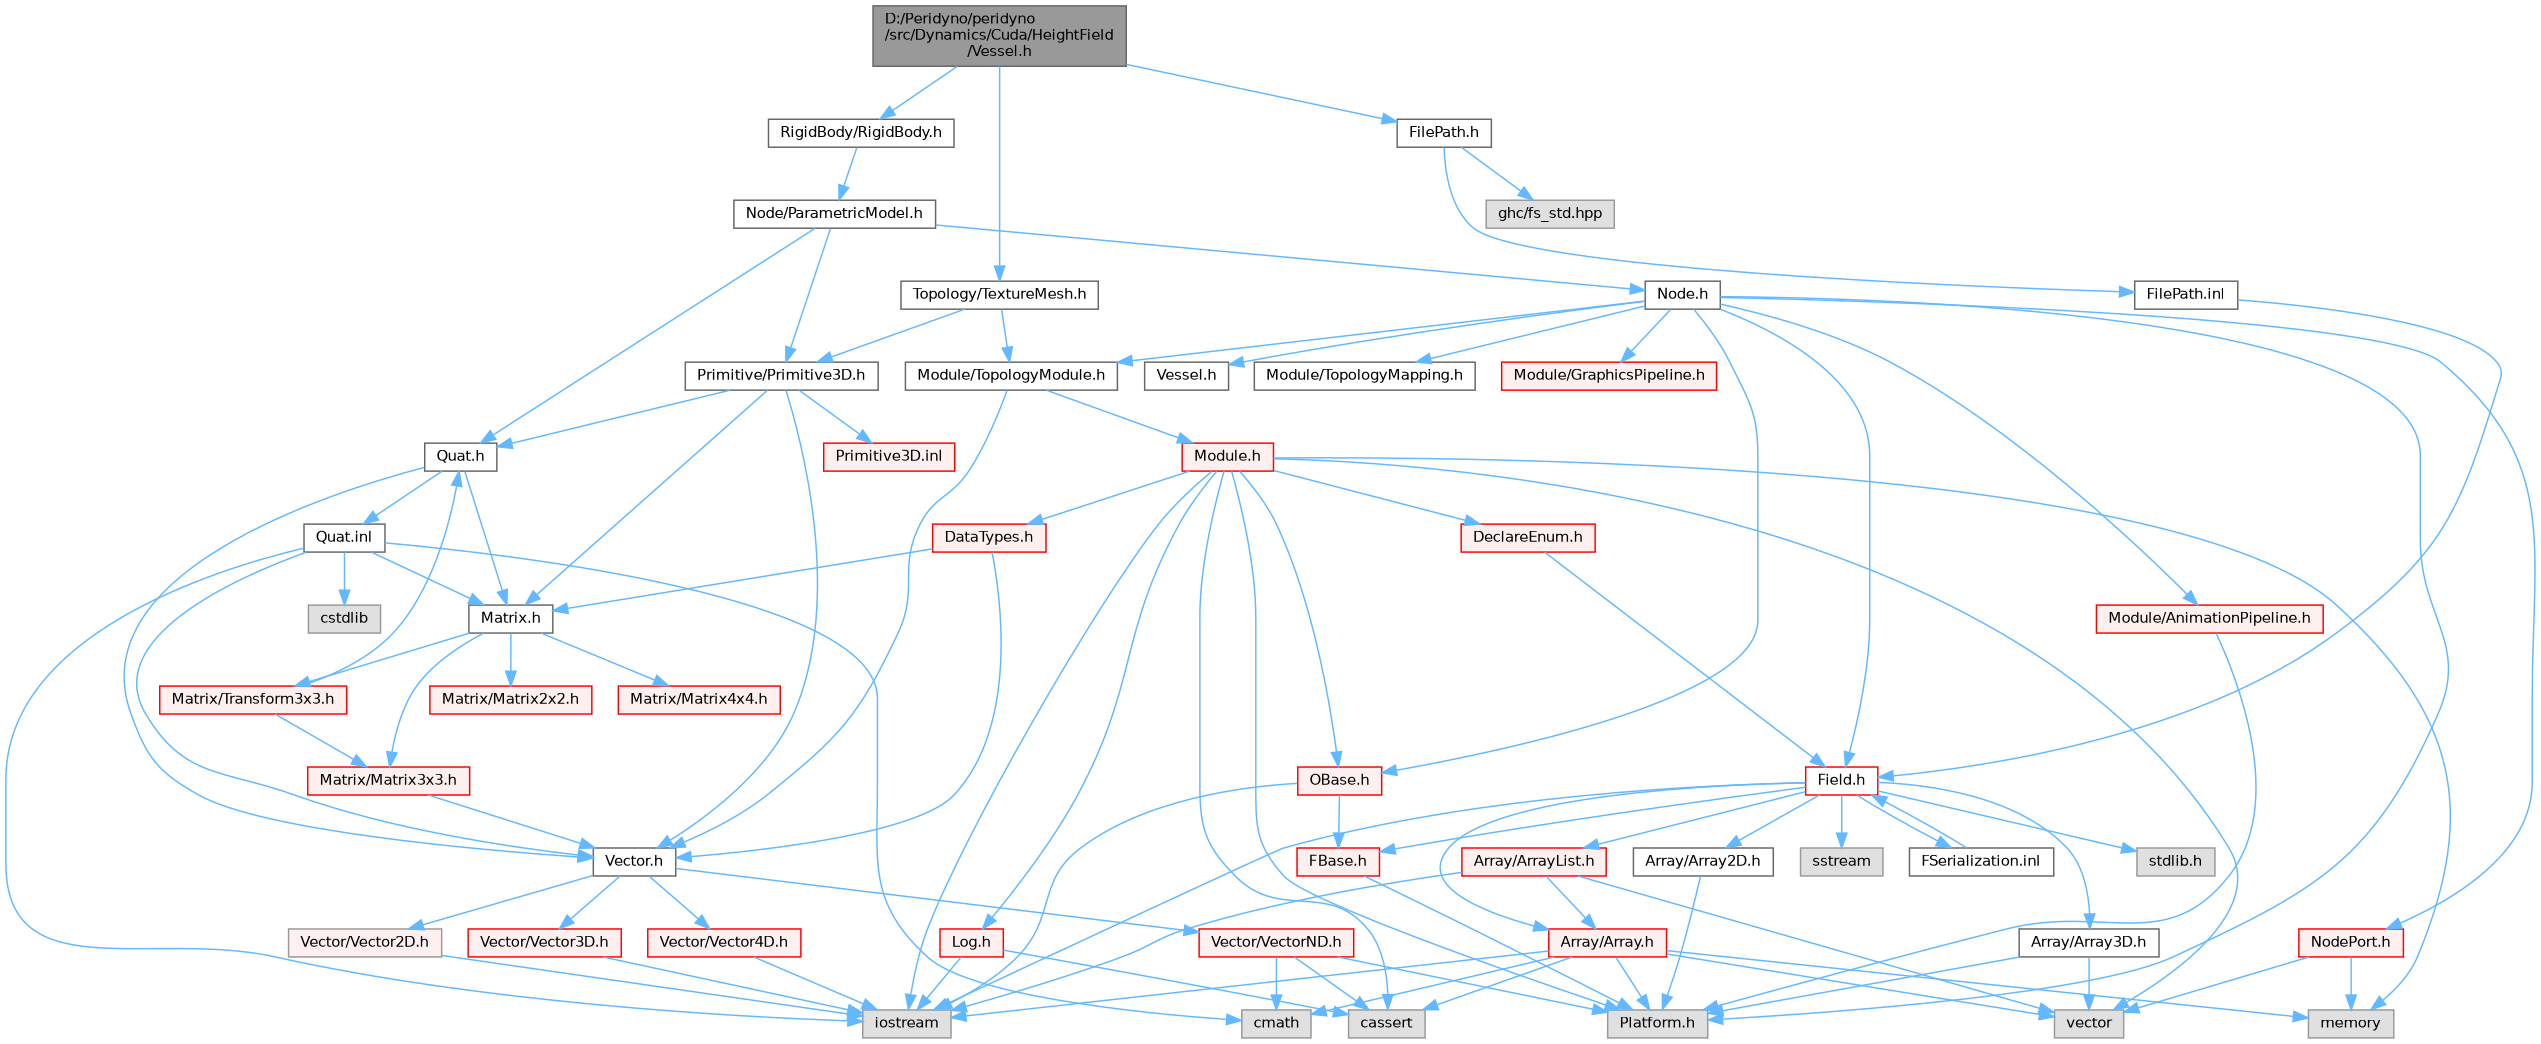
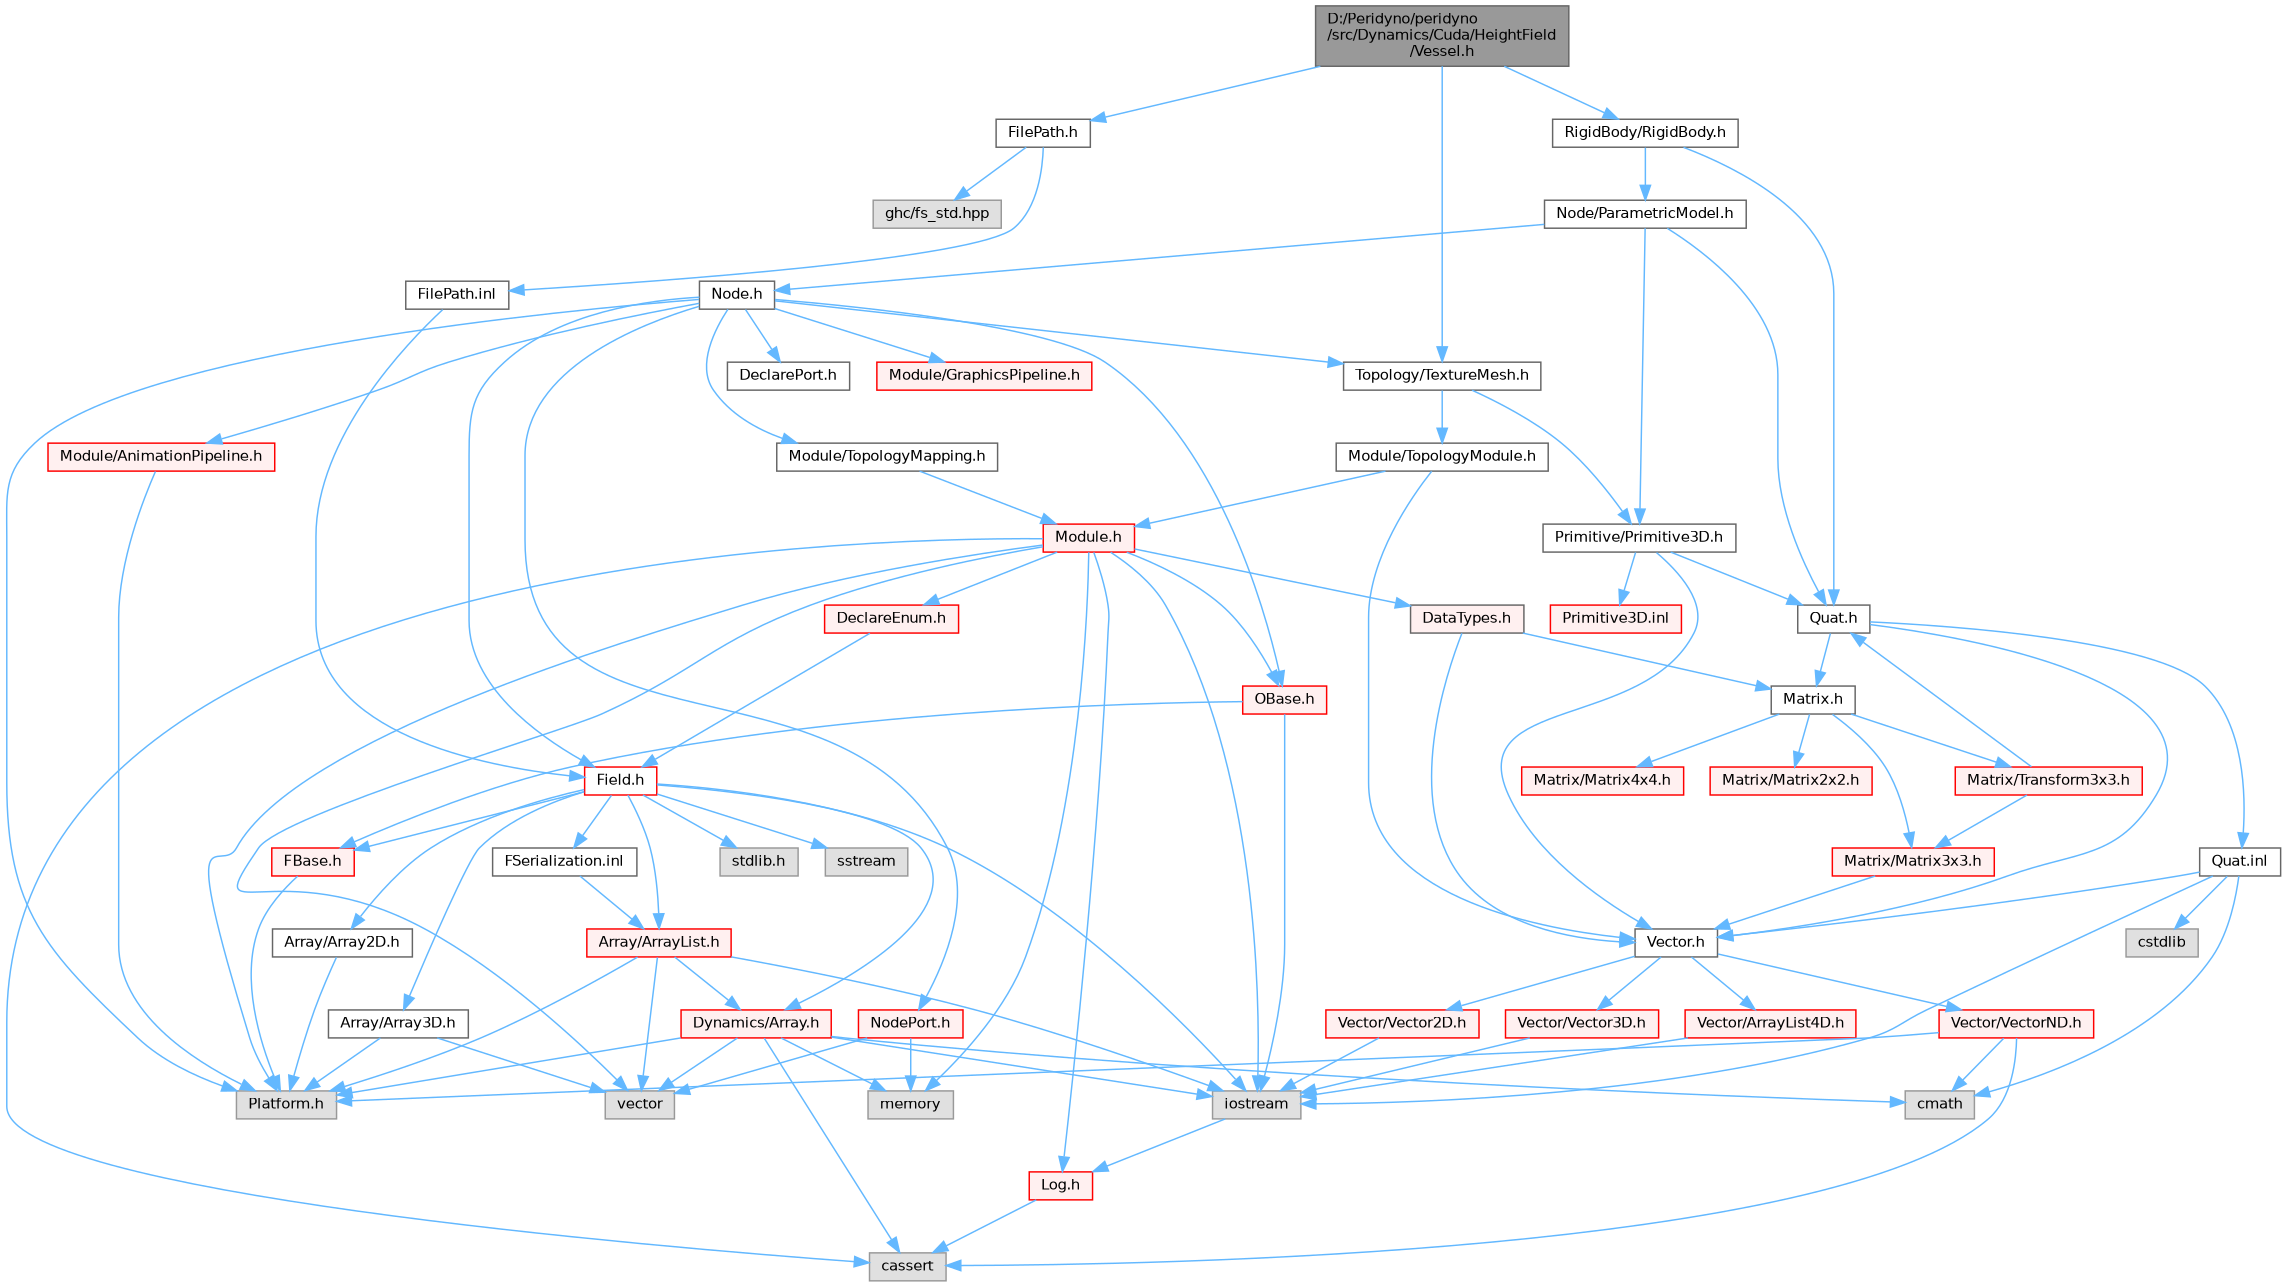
none -> (1834, 331)
(1324, 338) -> (1052, 331)
(1187, 376) -> (789, 376)
(652, 492) -> none
none -> (981, 495)
(989, 538) -> (1467, 619)
(418, 574) -> none
(1926, 824) -> (606, 898)
(365, 943) -> (1402, 1024)
(724, 943) -> (1770, 1024)
(1608, 943) -> (756, 1024)
(944, 978) -> (1166, 1143)
none -> (495, 1032)
